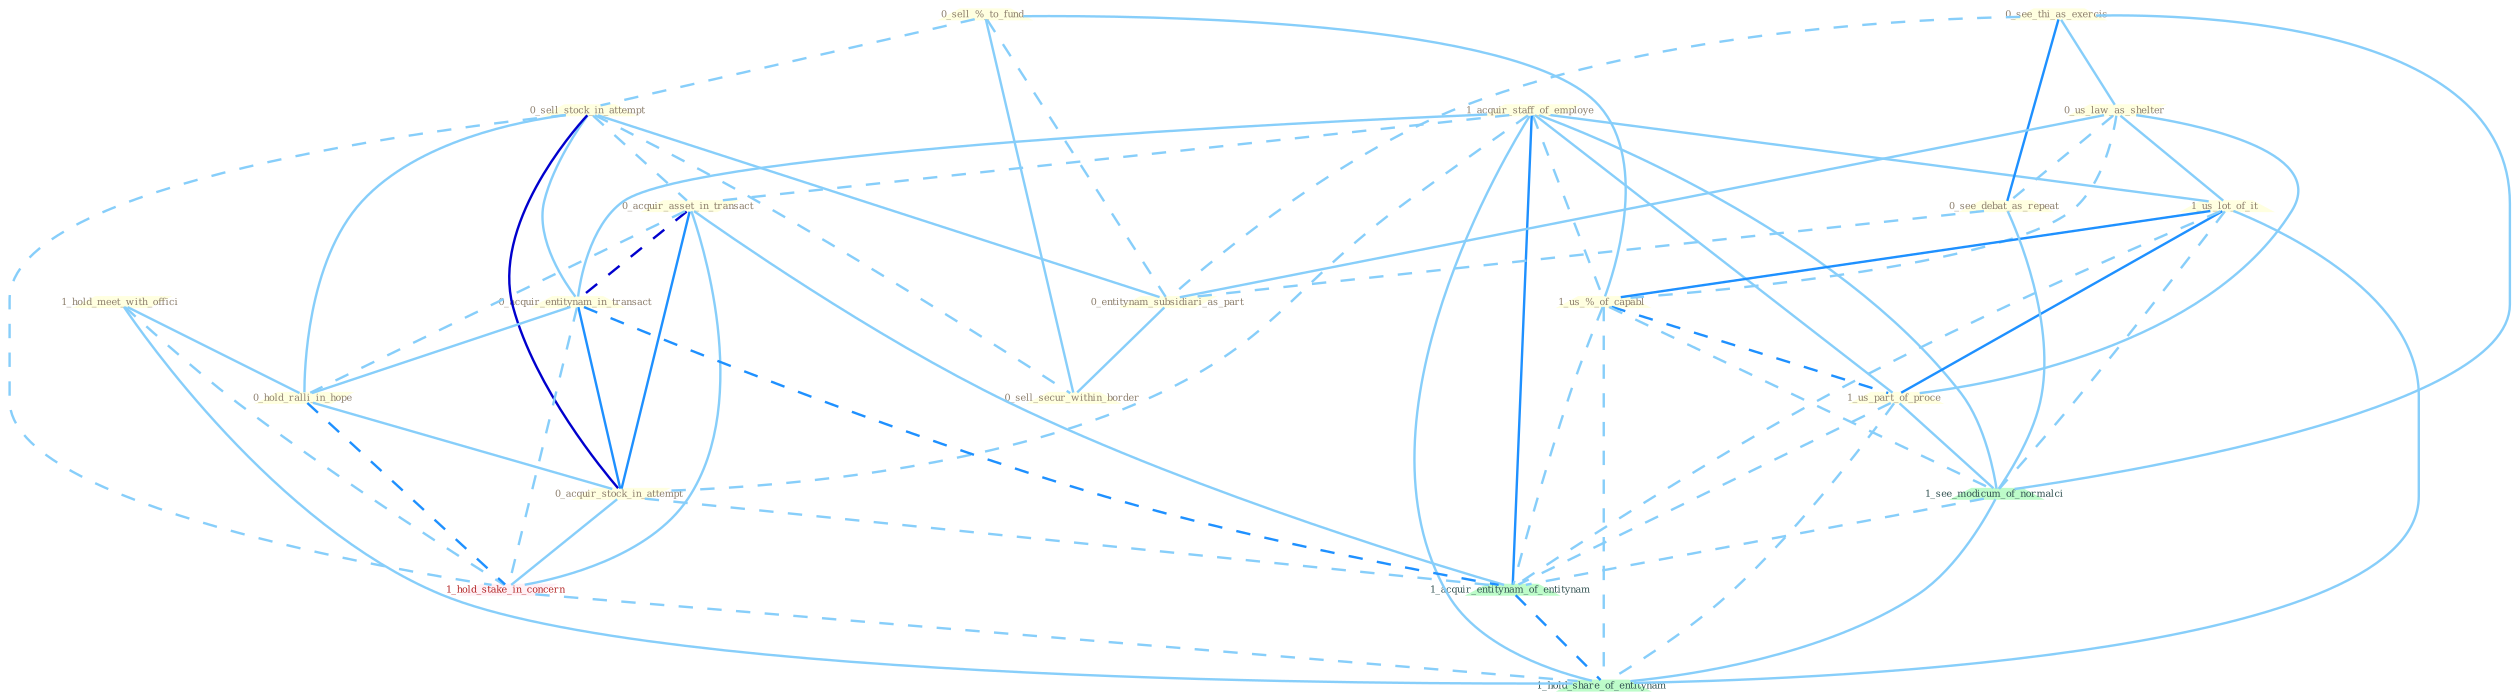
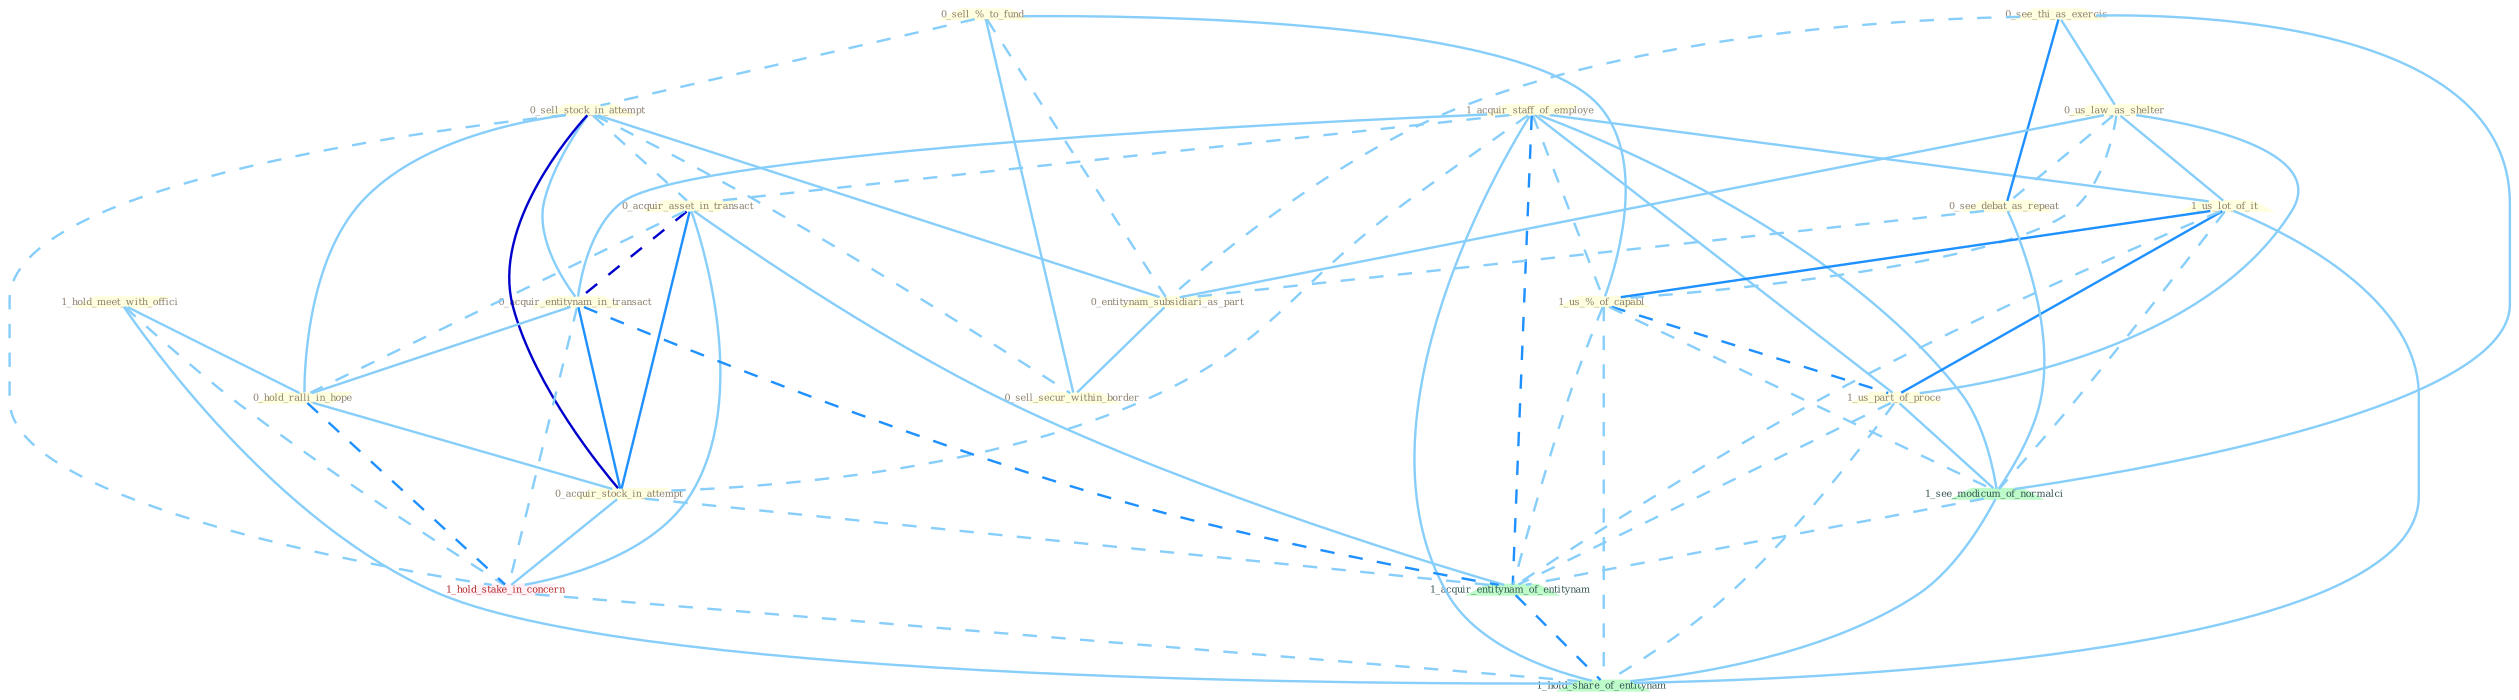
(1522, 350) -> (1522, 350)
